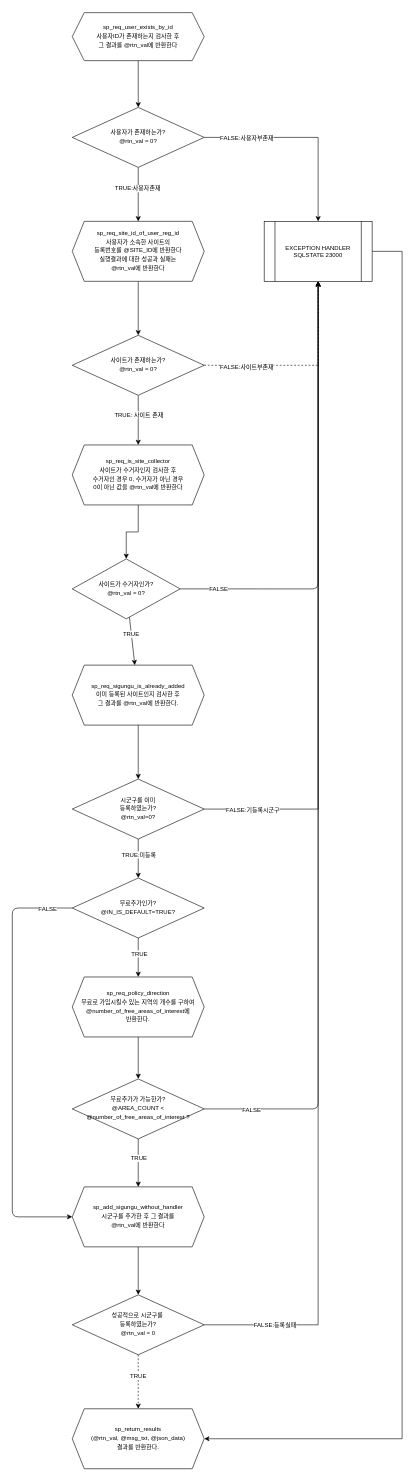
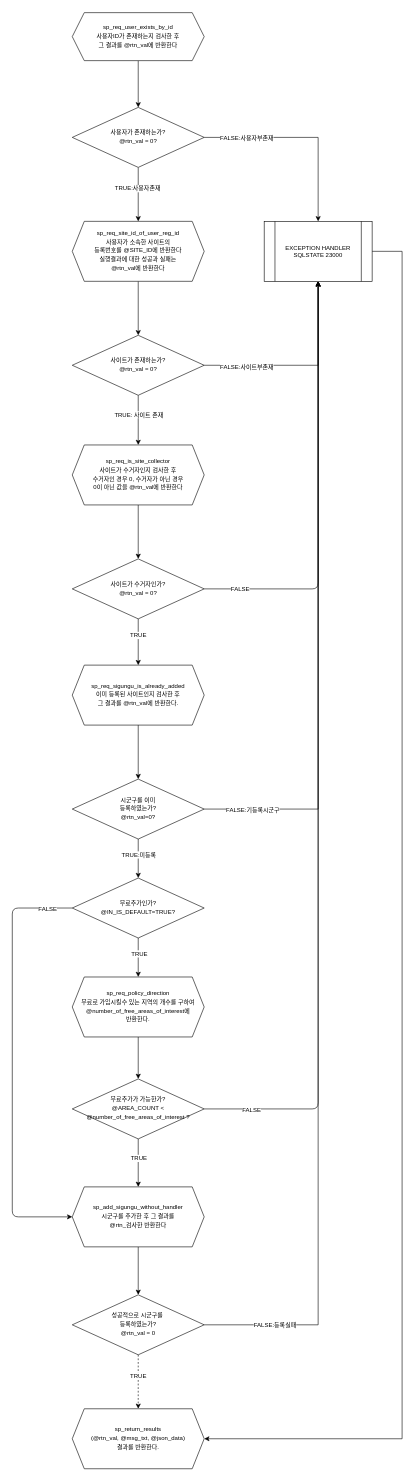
(294, 365) -> (294, 365)
(126, 589) -> (138, 589)
(138, 1216) -> (138, 1216)
